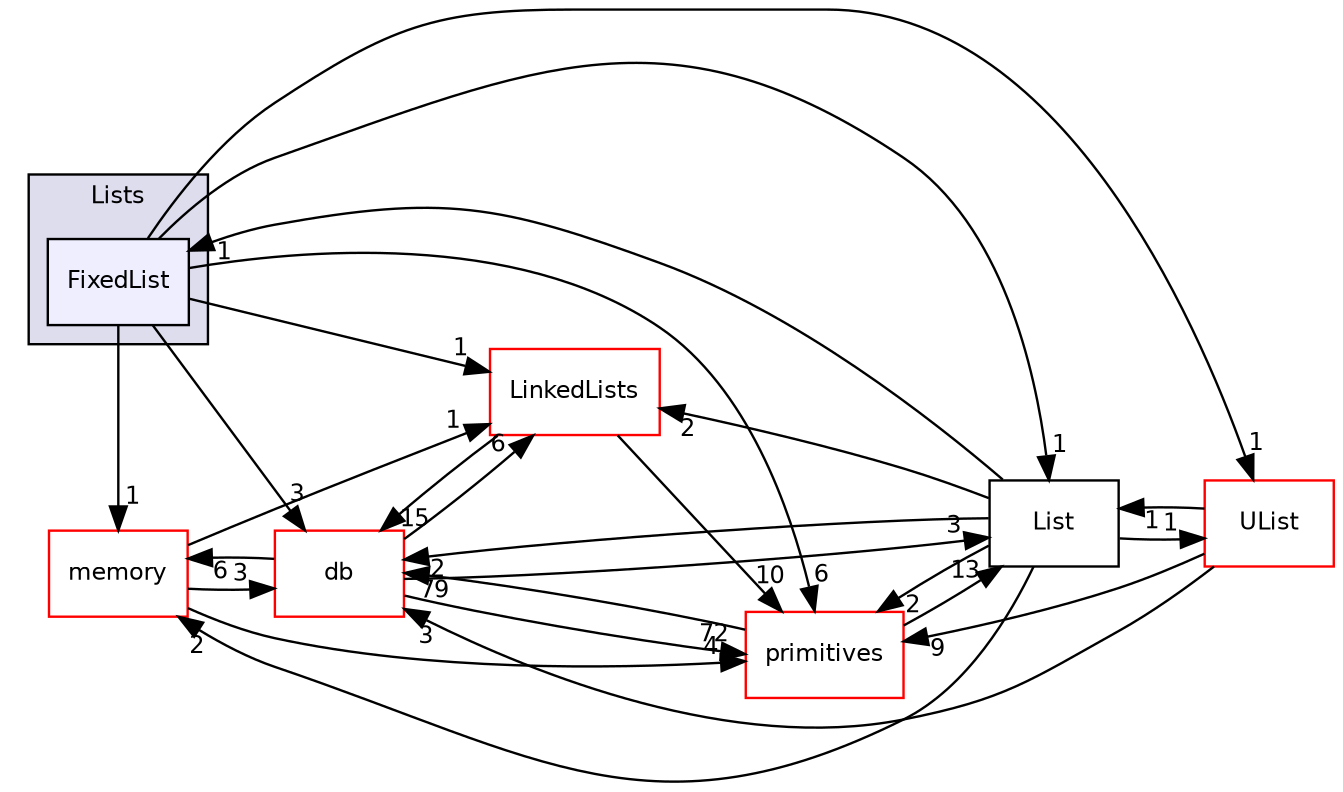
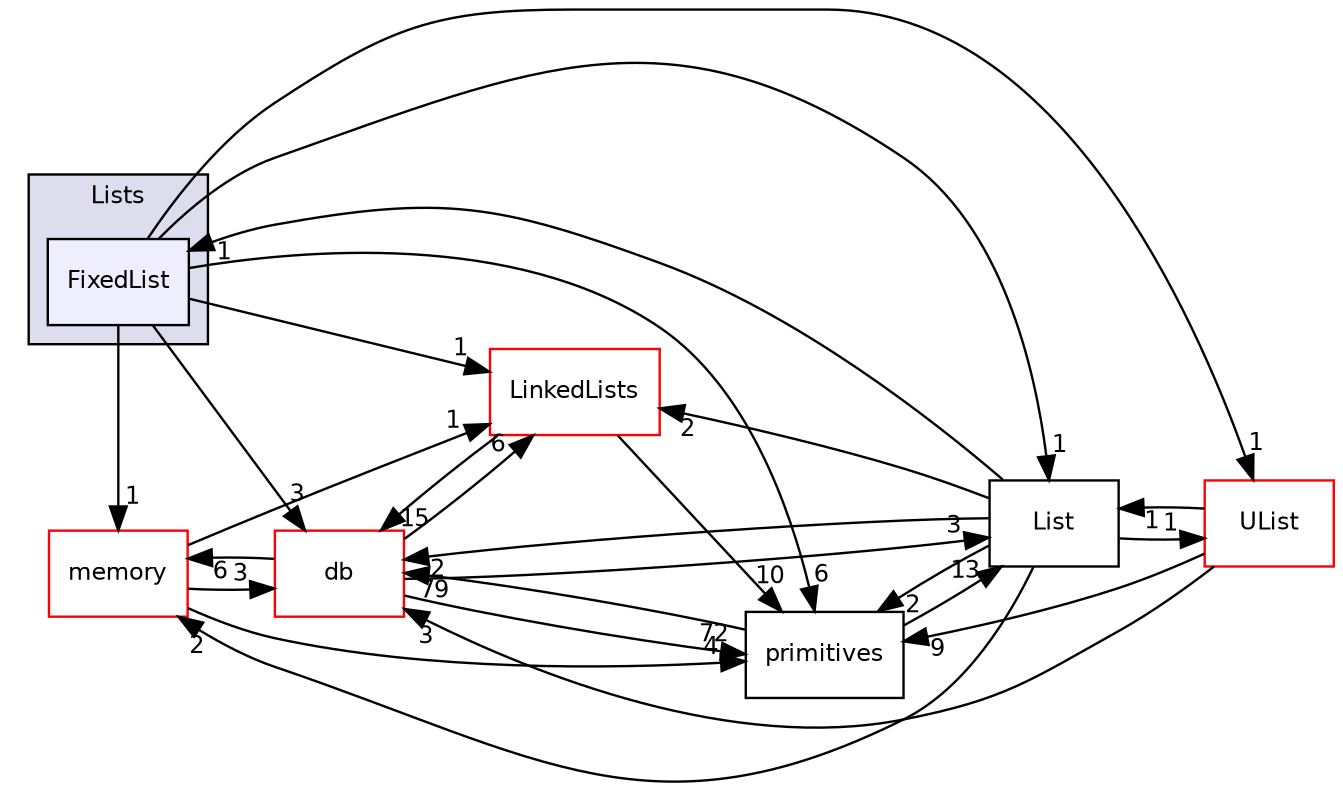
(825, 655) -> (825, 655)
